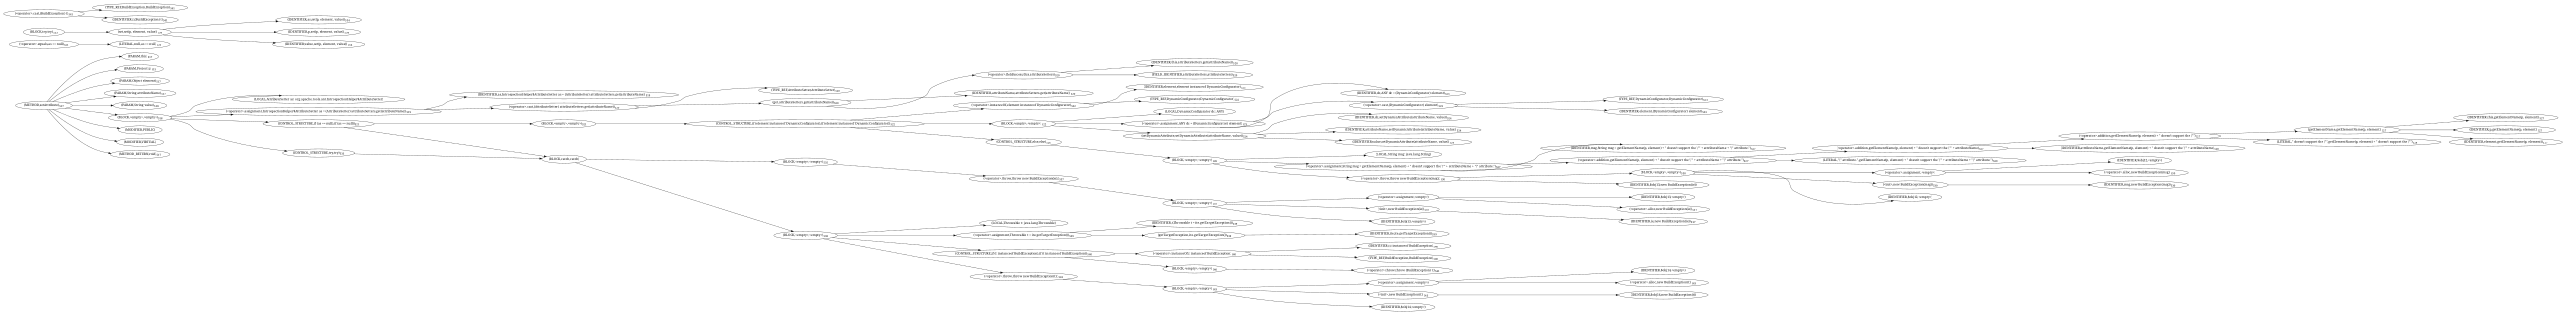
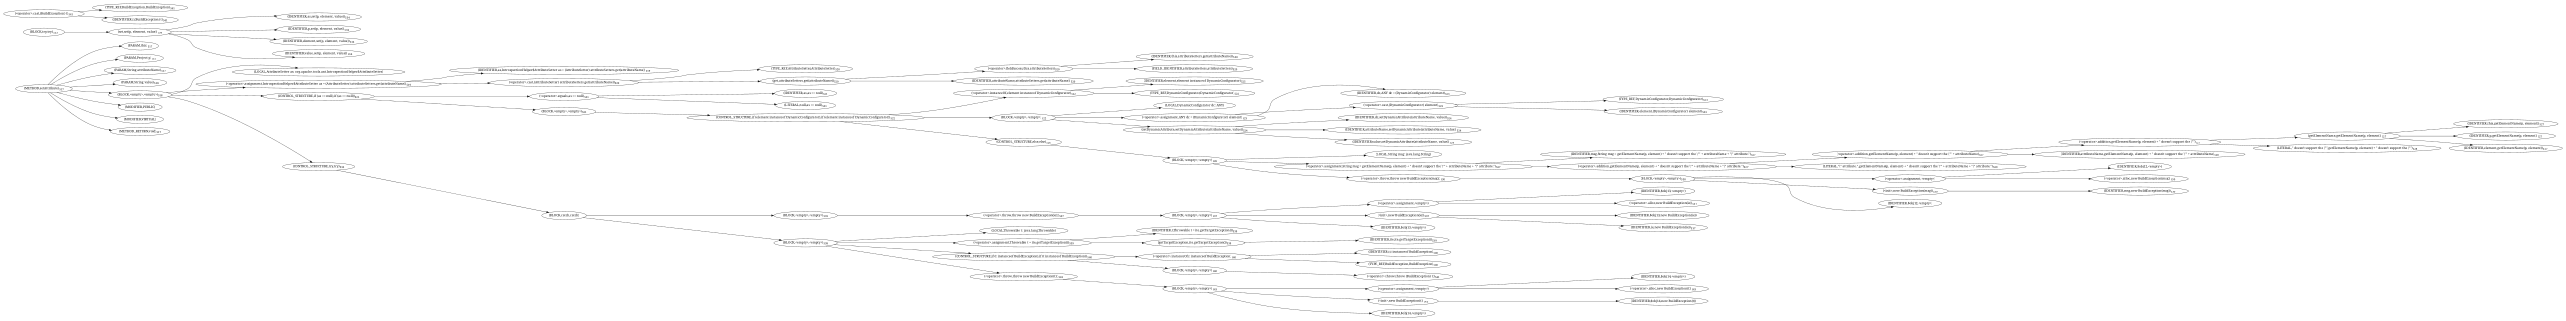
none -> (319, 41)
(140, 81) -> none
none -> (806, 93)
(444, 142) -> (451, 96)
(1537, 182) -> (1527, 216)
